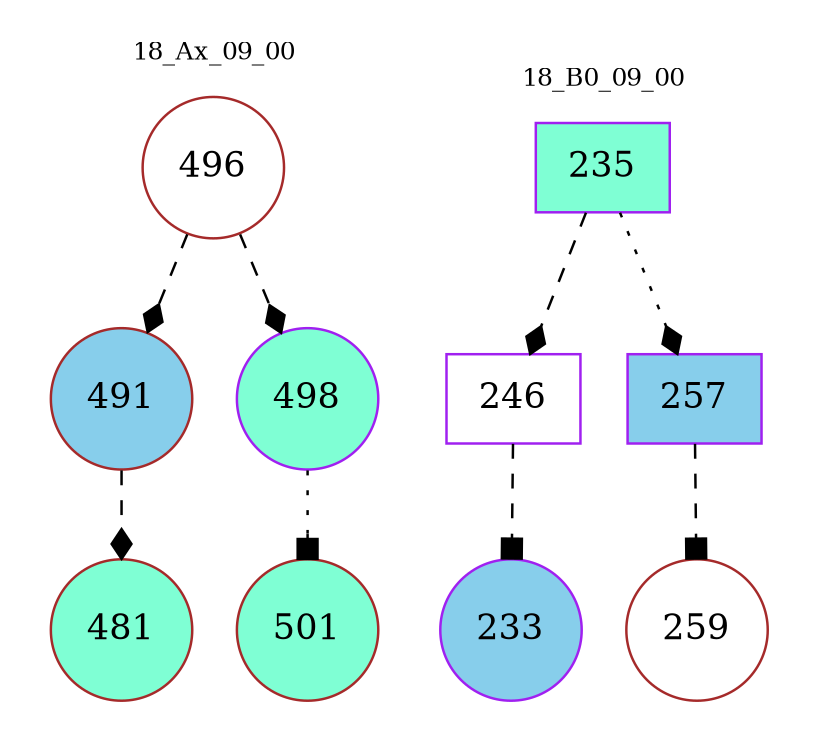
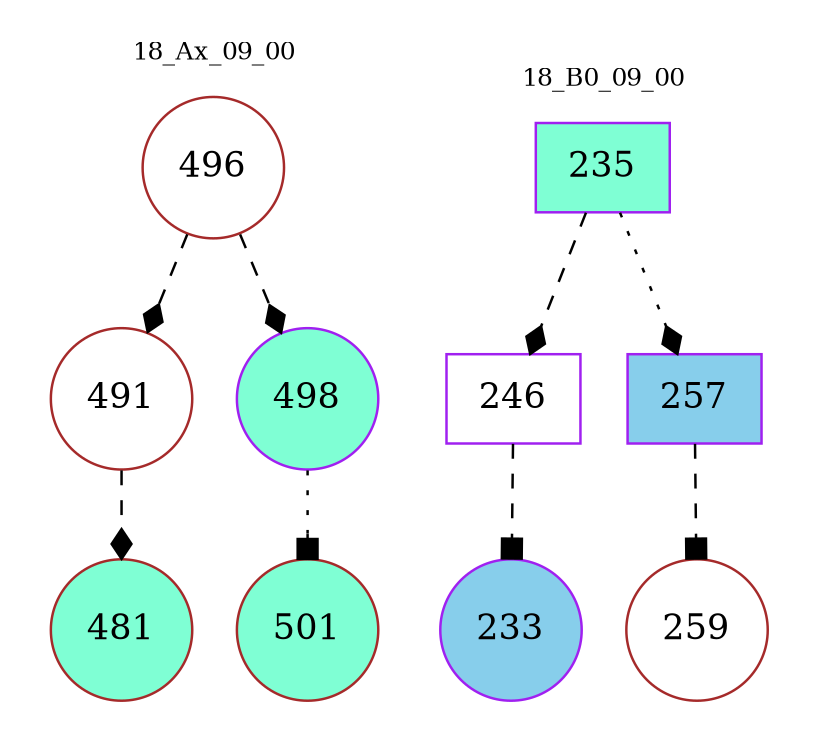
(122, 399) -> (122, 399)
